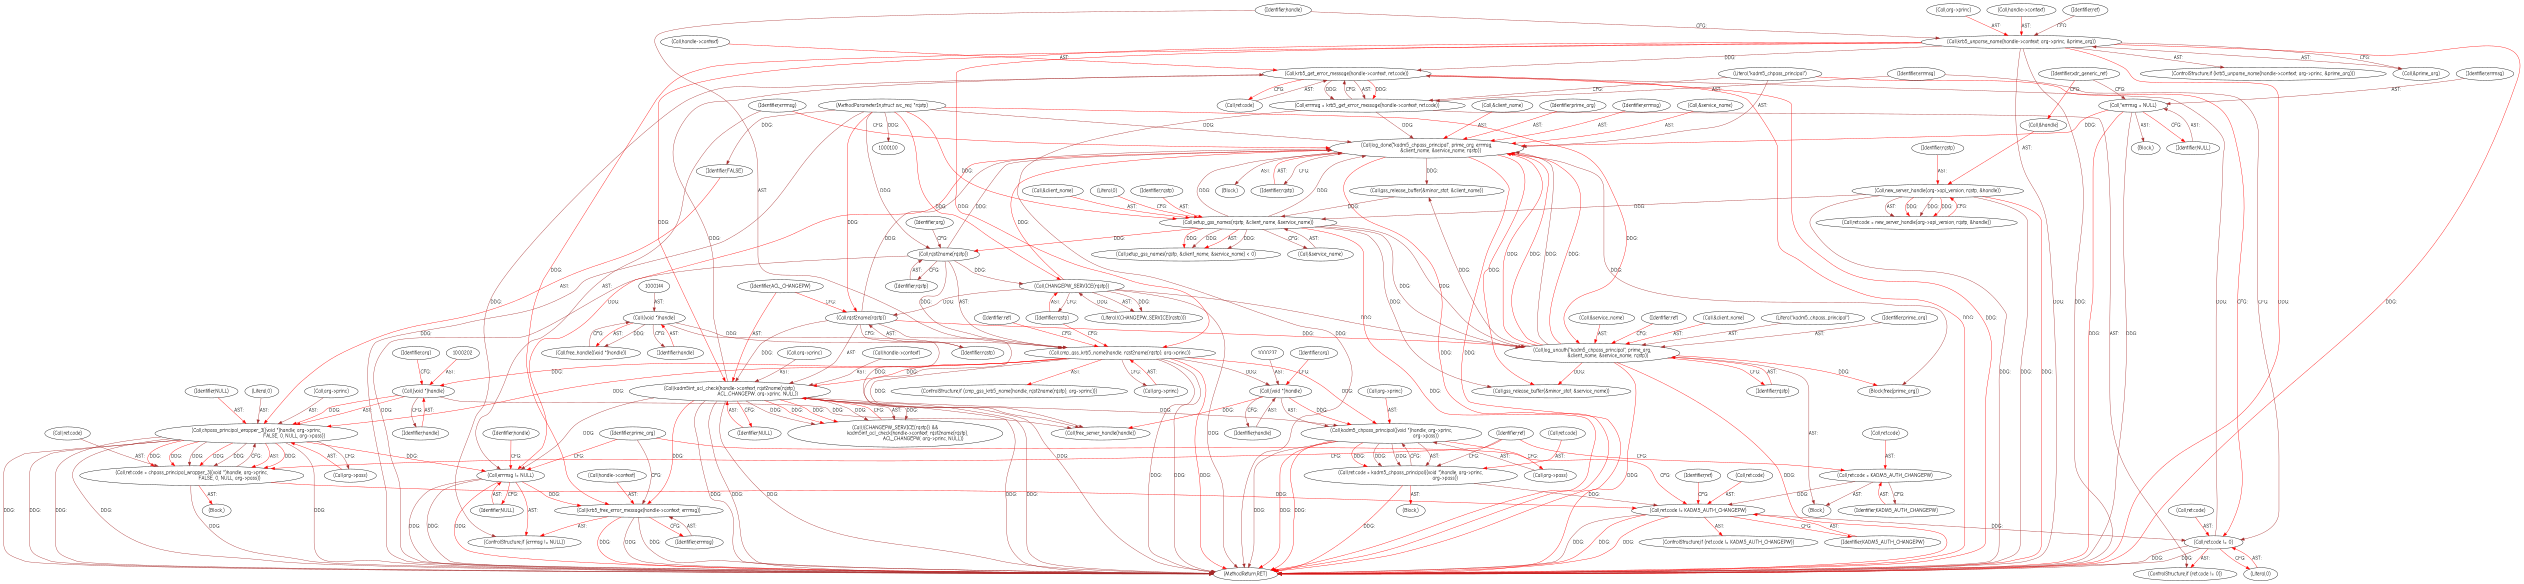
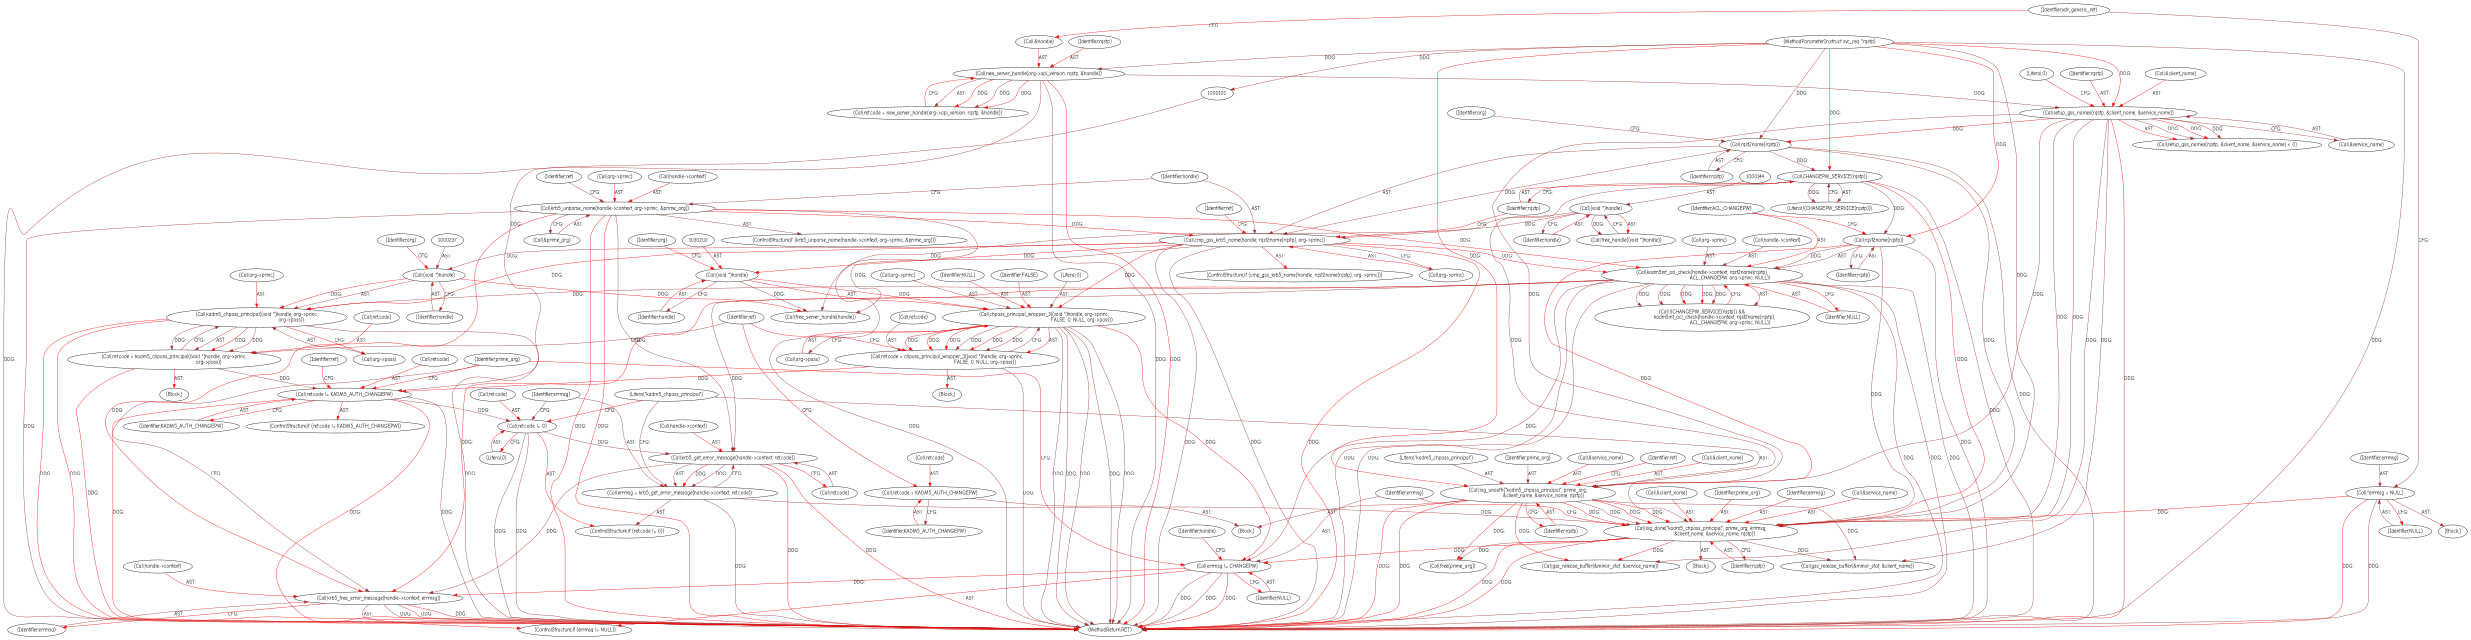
(705, 93) -> (551, 515)
(771, 117) -> (1434, 51)
(1340, 206) -> (2097, 407)
(1104, 302) -> (1835, 193)
(463, 353) -> (698, 240)
(1894, 391) -> (1453, 567)
(511, 476) -> (1227, 567)
(1794, 493) -> (689, 164)
